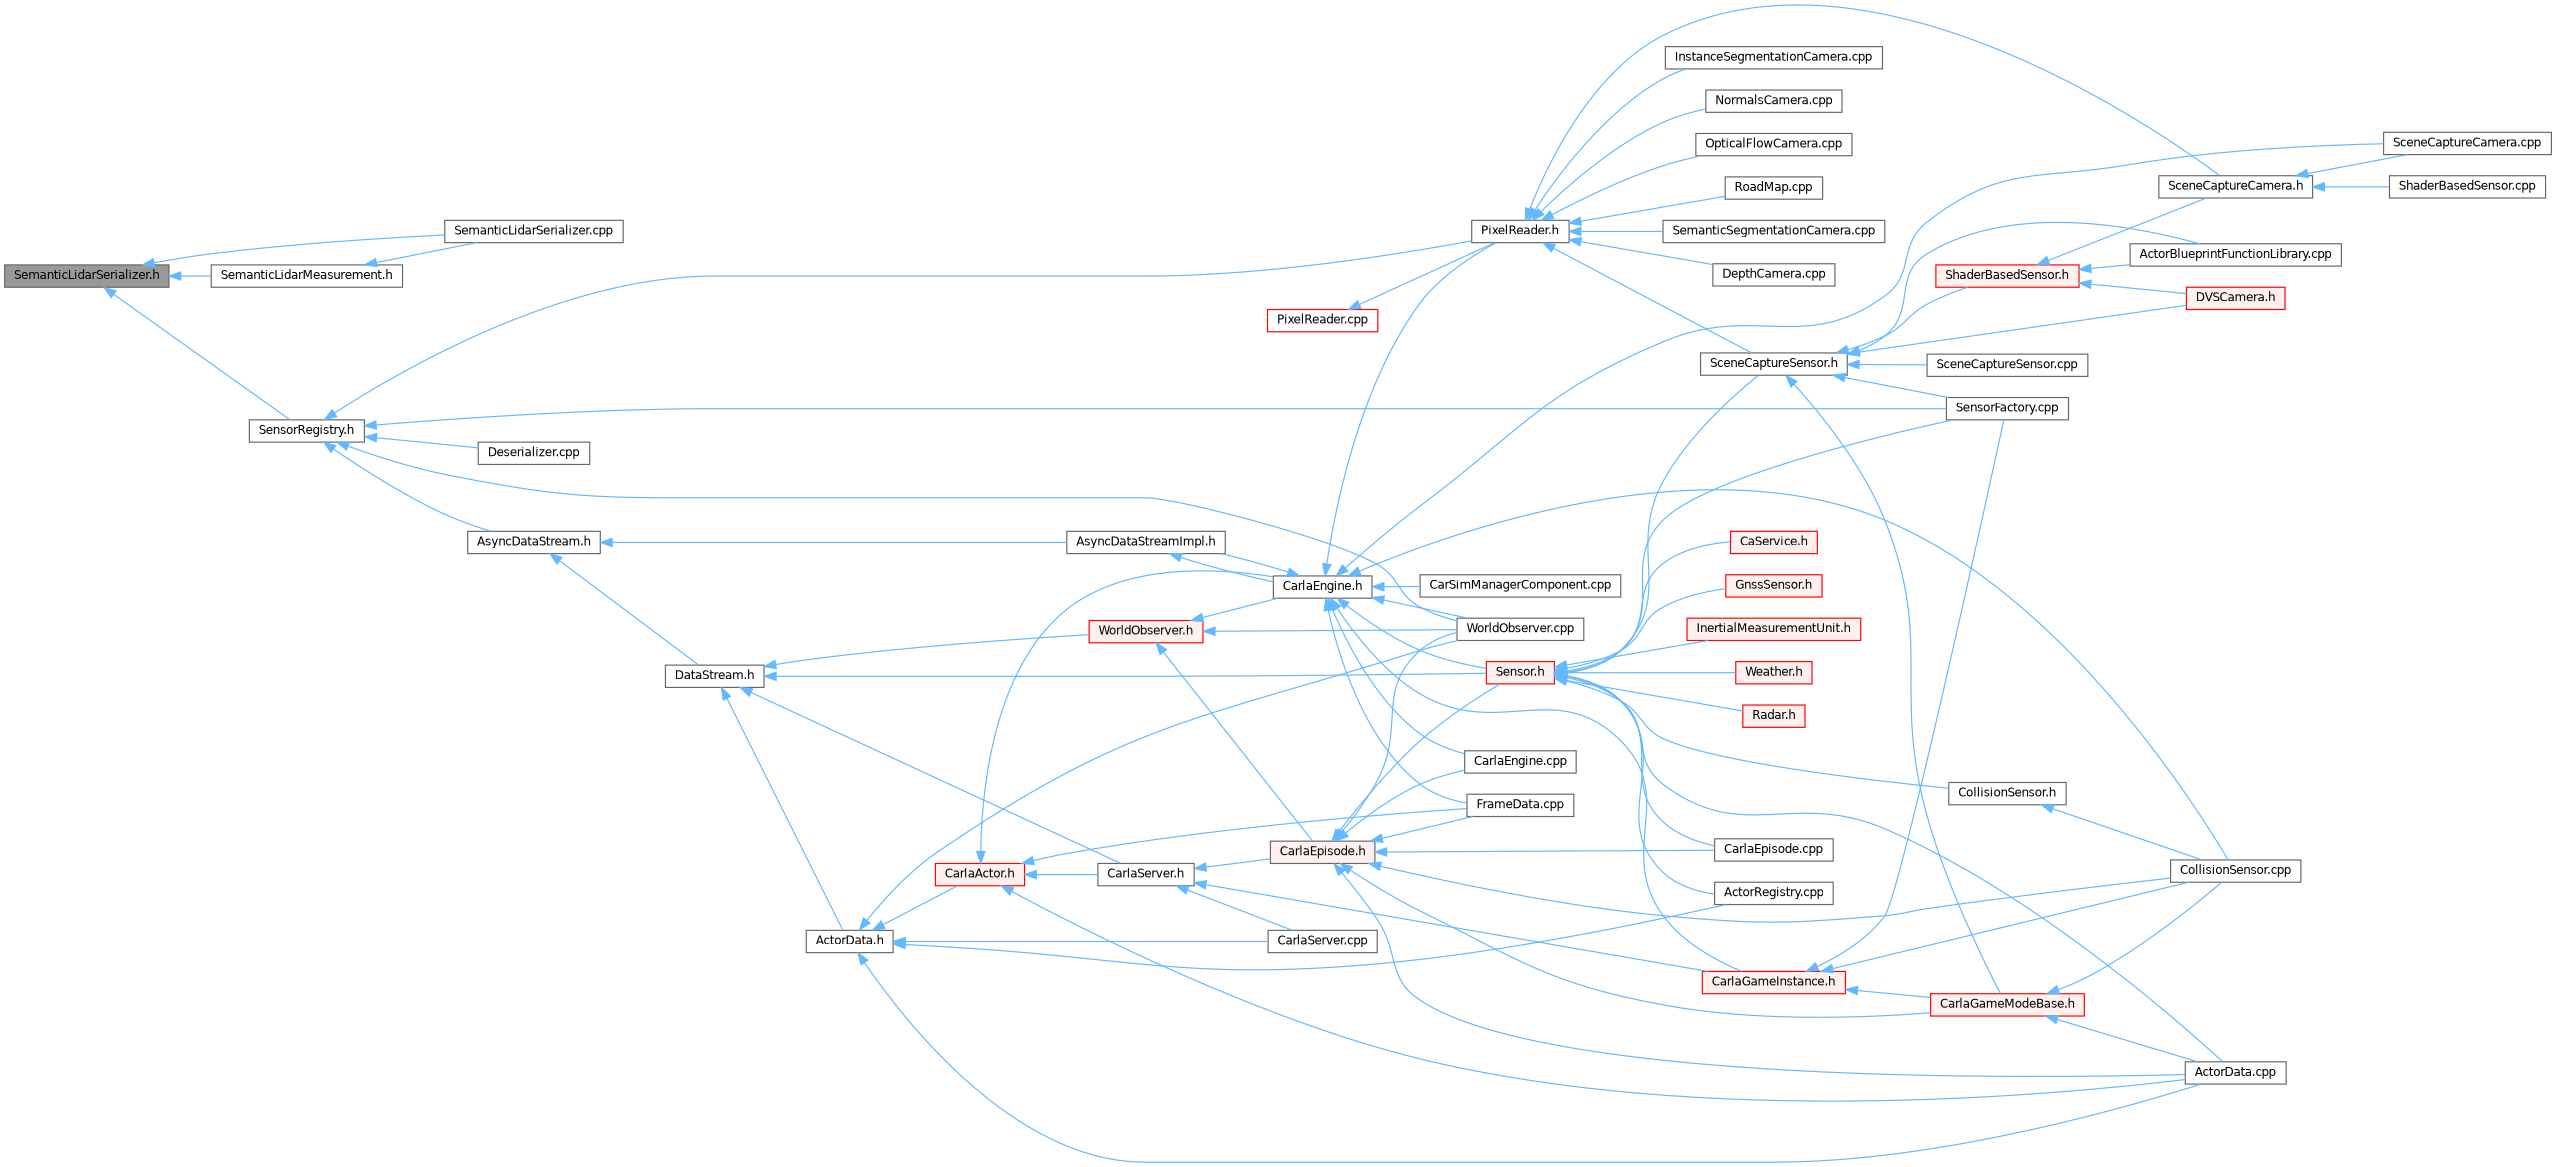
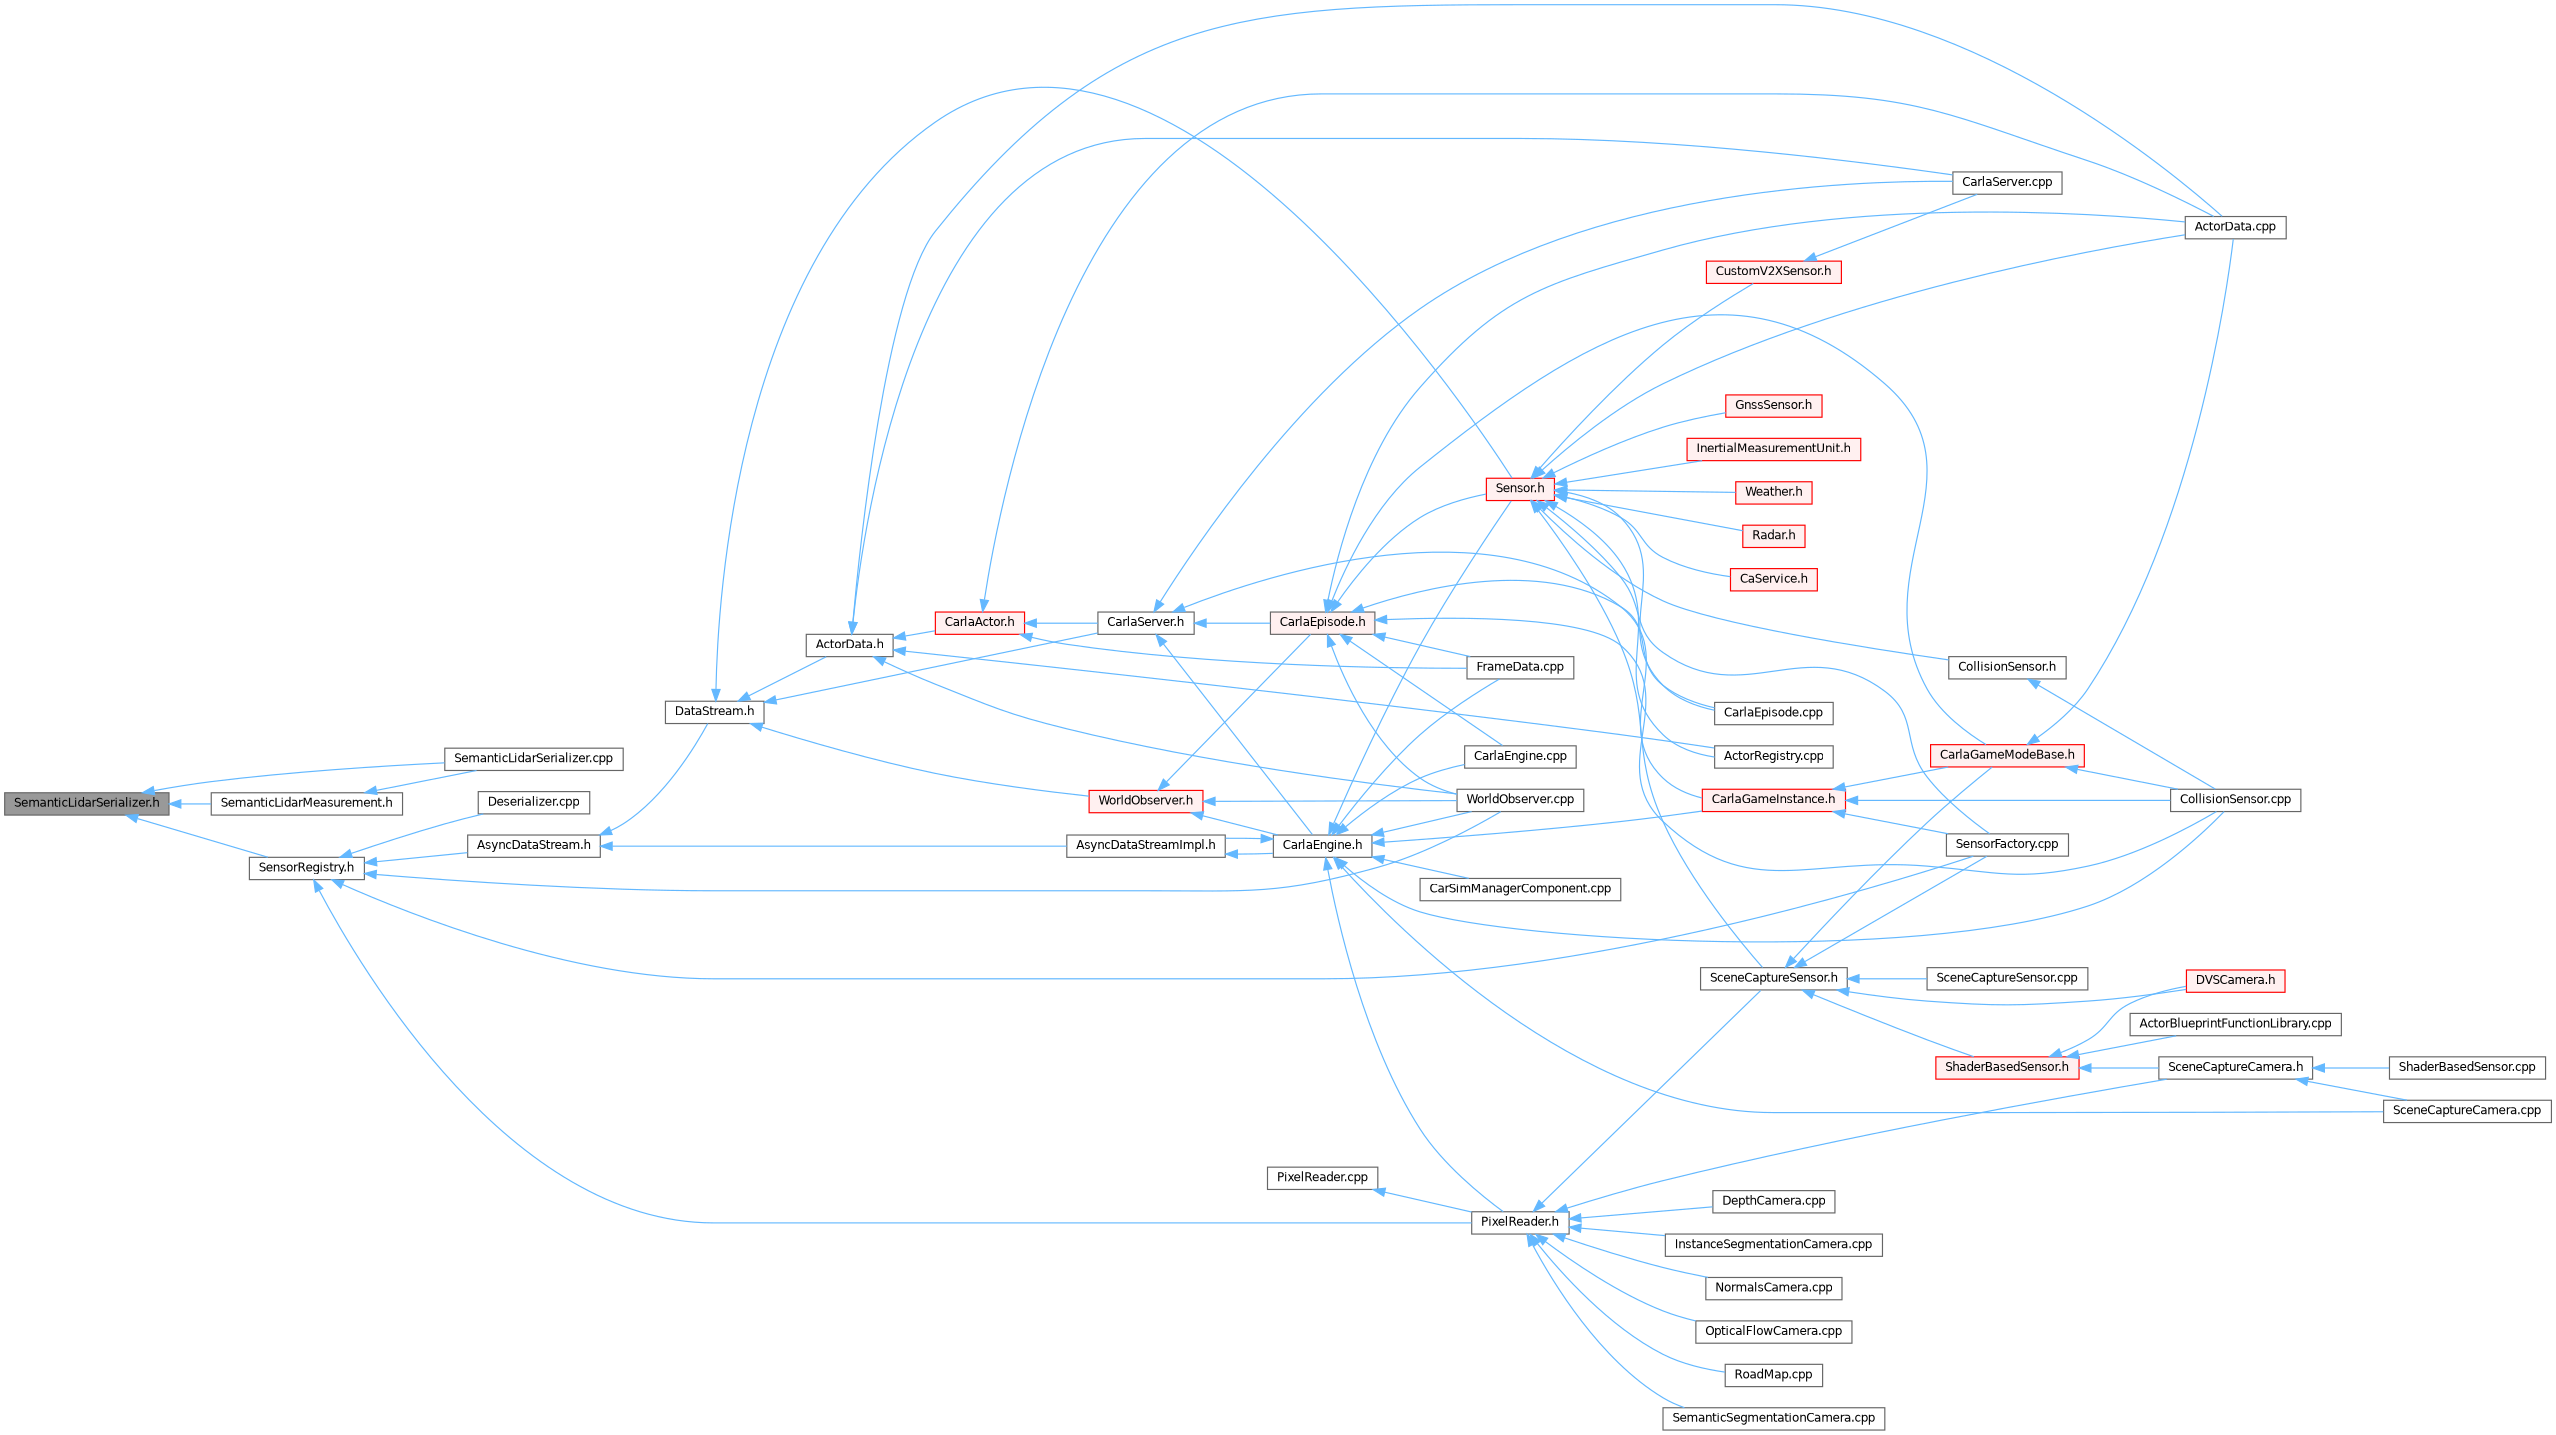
(1999, 228) -> none
none -> (1774, 272)
(1323, 321) -> (1323, 1178)
(1049, 627) -> (1238, 739)
